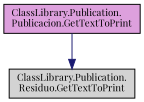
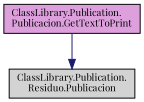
(72, 84) -> (72, 84)
